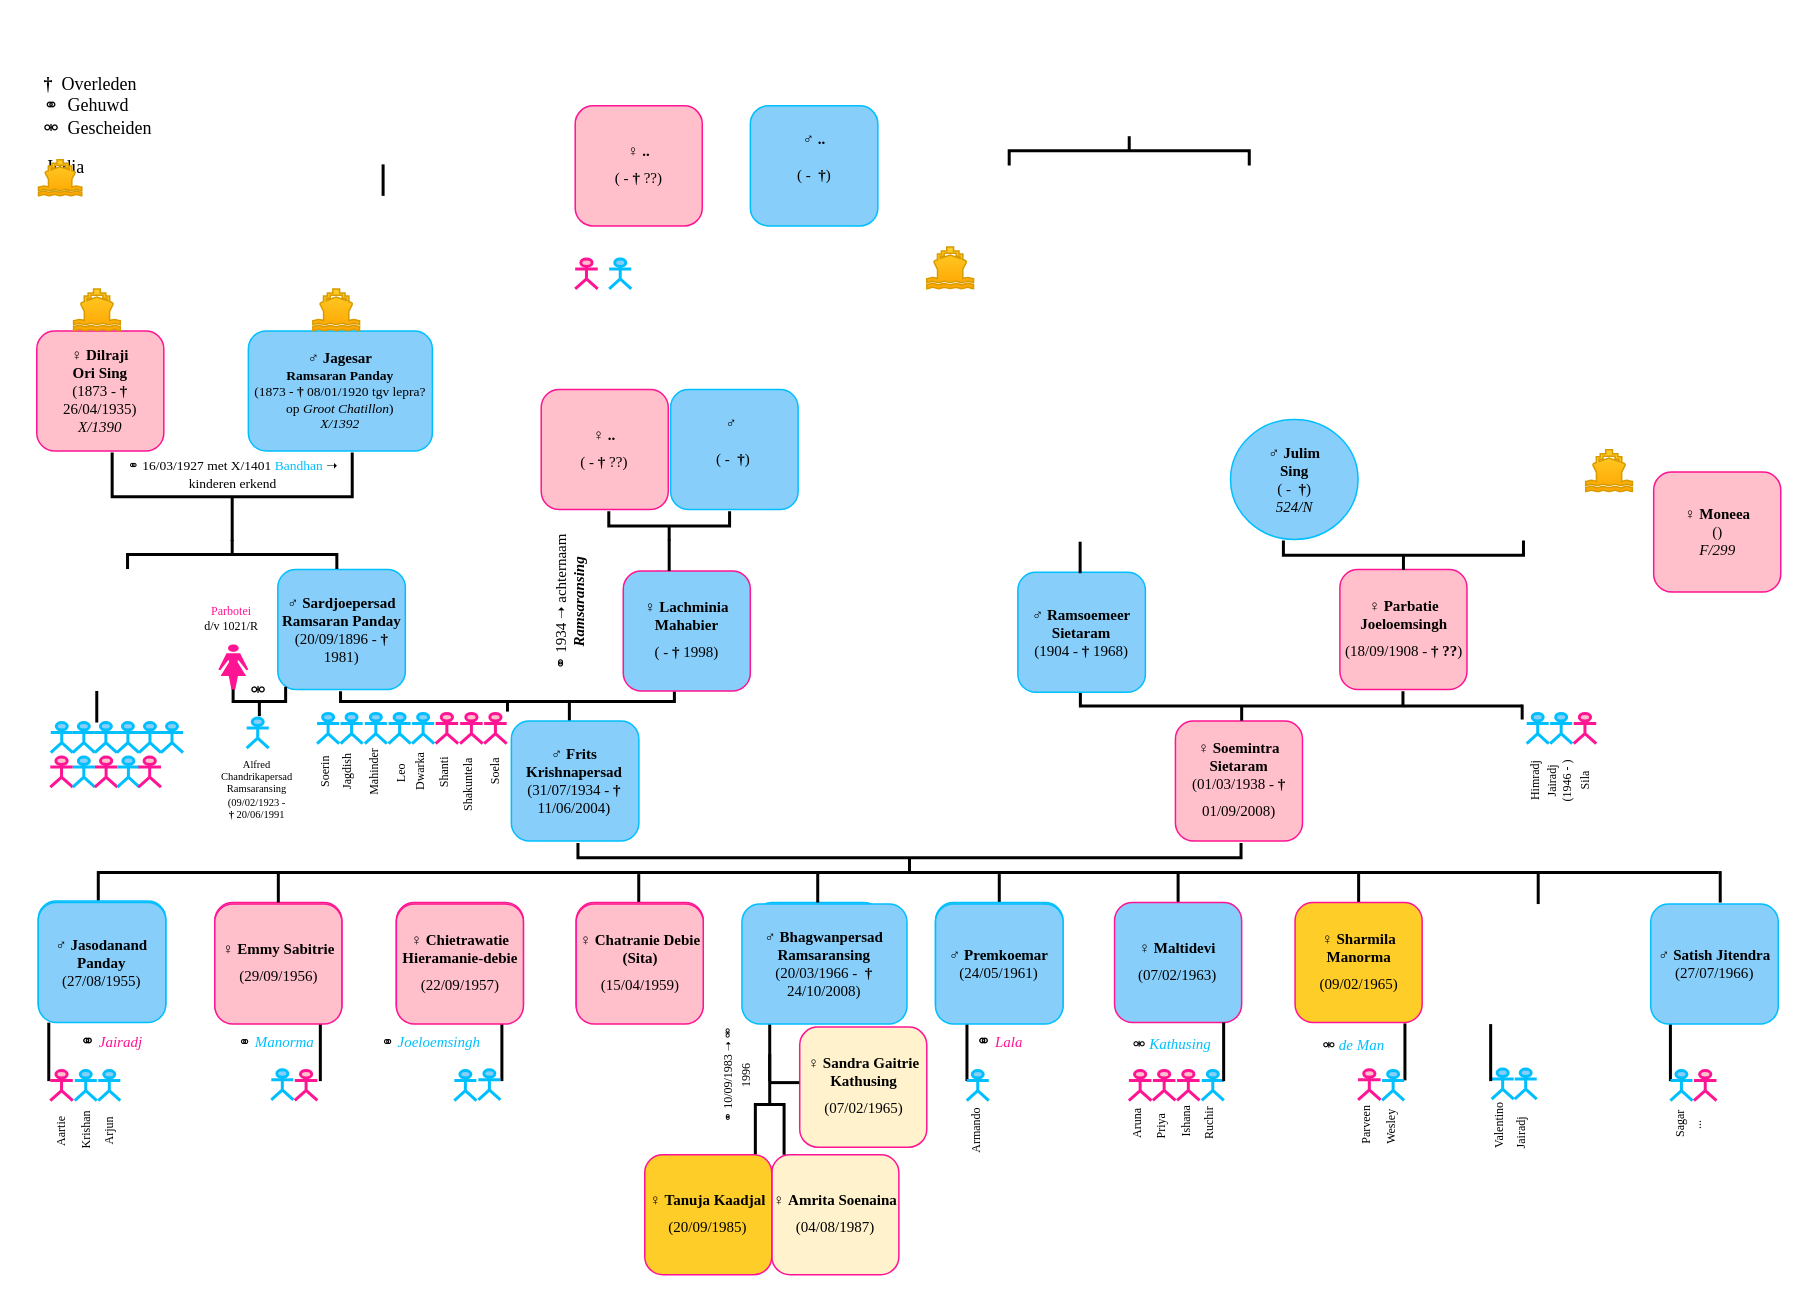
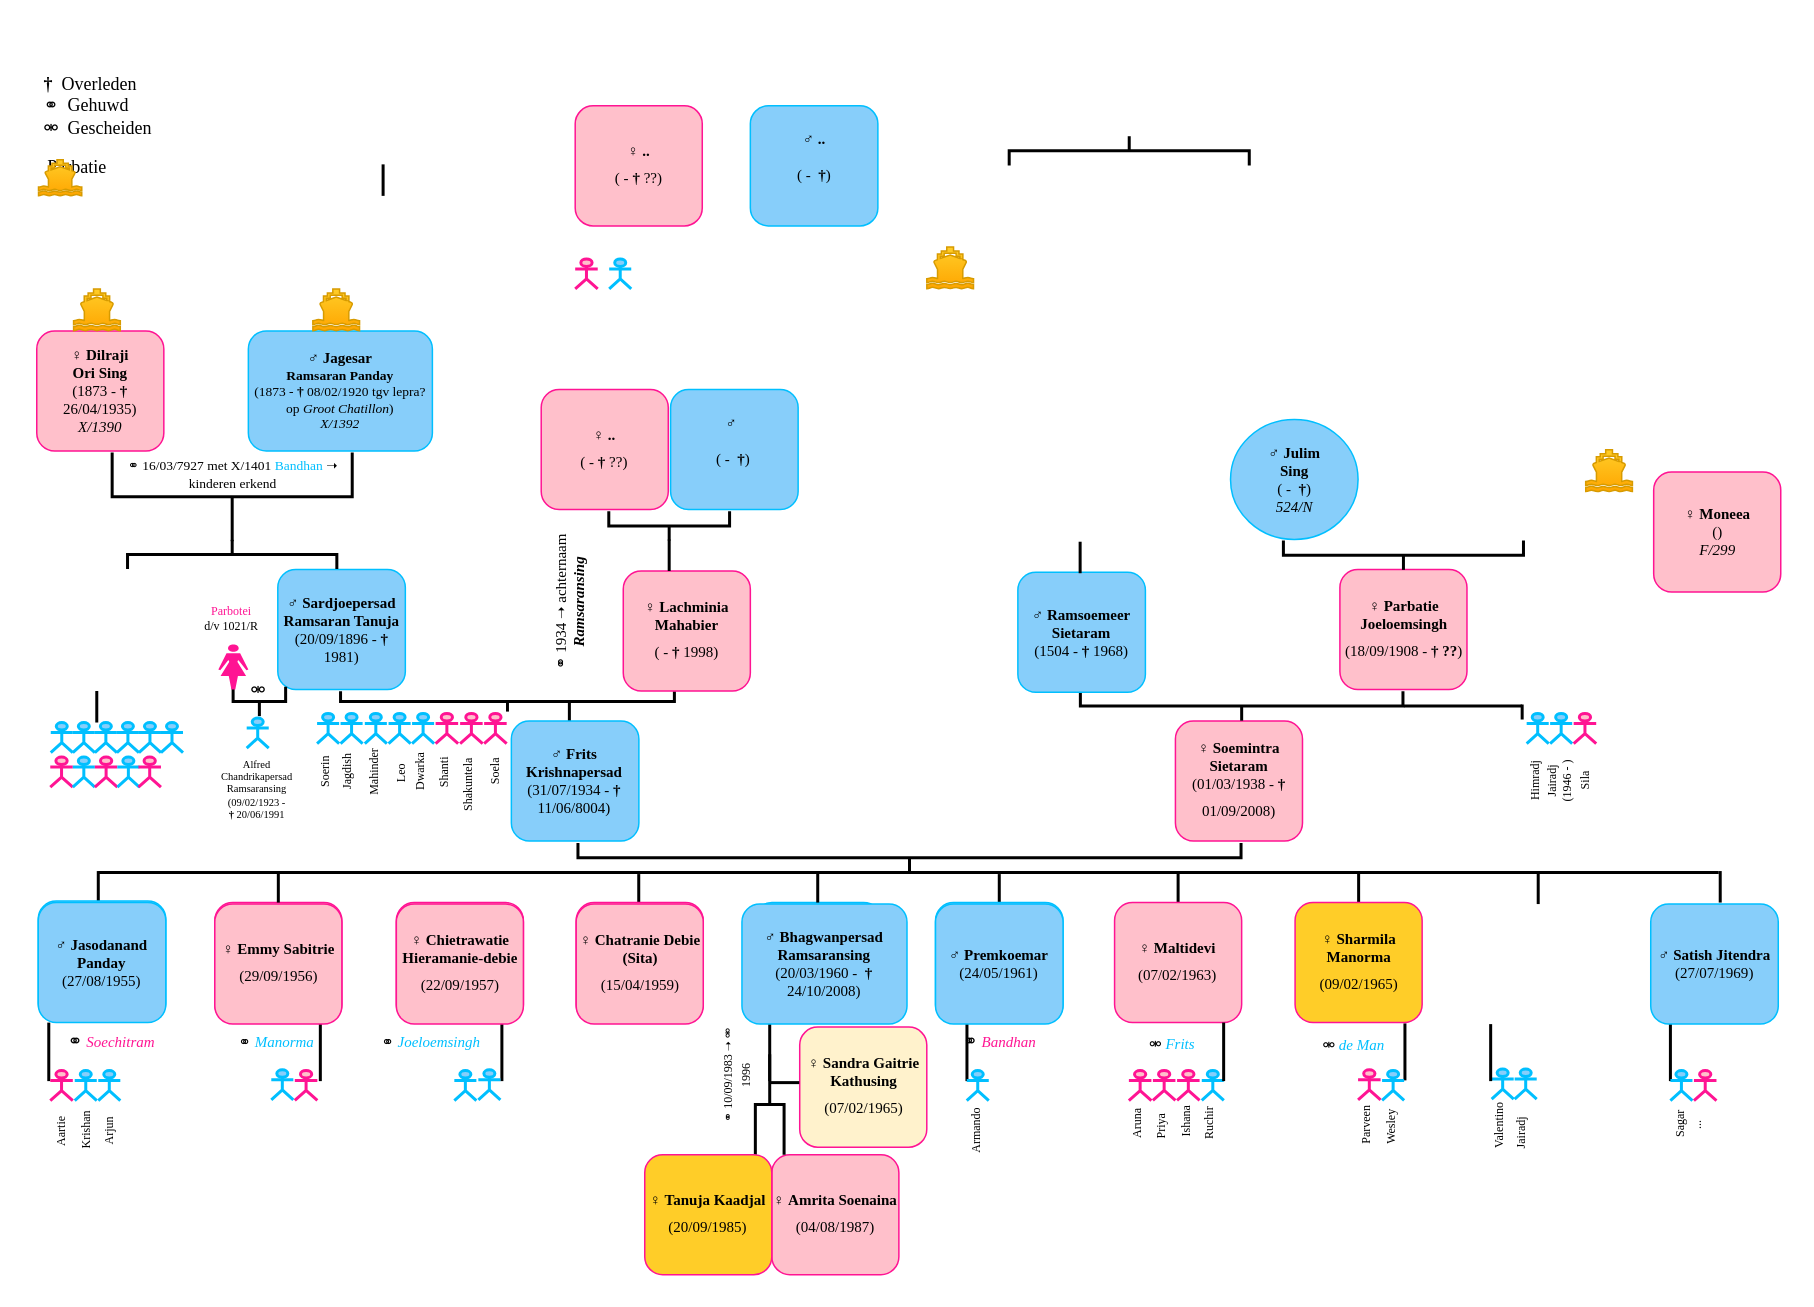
(83, 125) -> (83, 125)
(341, 391) -> (341, 391)
(233, 473) -> (233, 473)
(342, 629) -> (342, 629)
(687, 631) -> (687, 631)
(1082, 632) -> (1082, 632)
(575, 781) -> (575, 781)
(1178, 962) -> (1178, 962)
(824, 964) -> (824, 964)
(1715, 964) -> (1715, 964)
(112, 1042) -> (112, 1042)
(1000, 1042) -> (1000, 1042)
(1172, 1043) -> (1172, 1043)
(835, 1214) -> (835, 1214)
